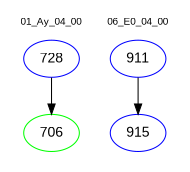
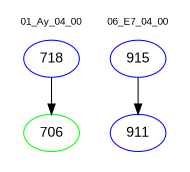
(138, 22) -> (138, 22)
(52, 59) -> (52, 59)
(138, 91) -> (138, 91)
